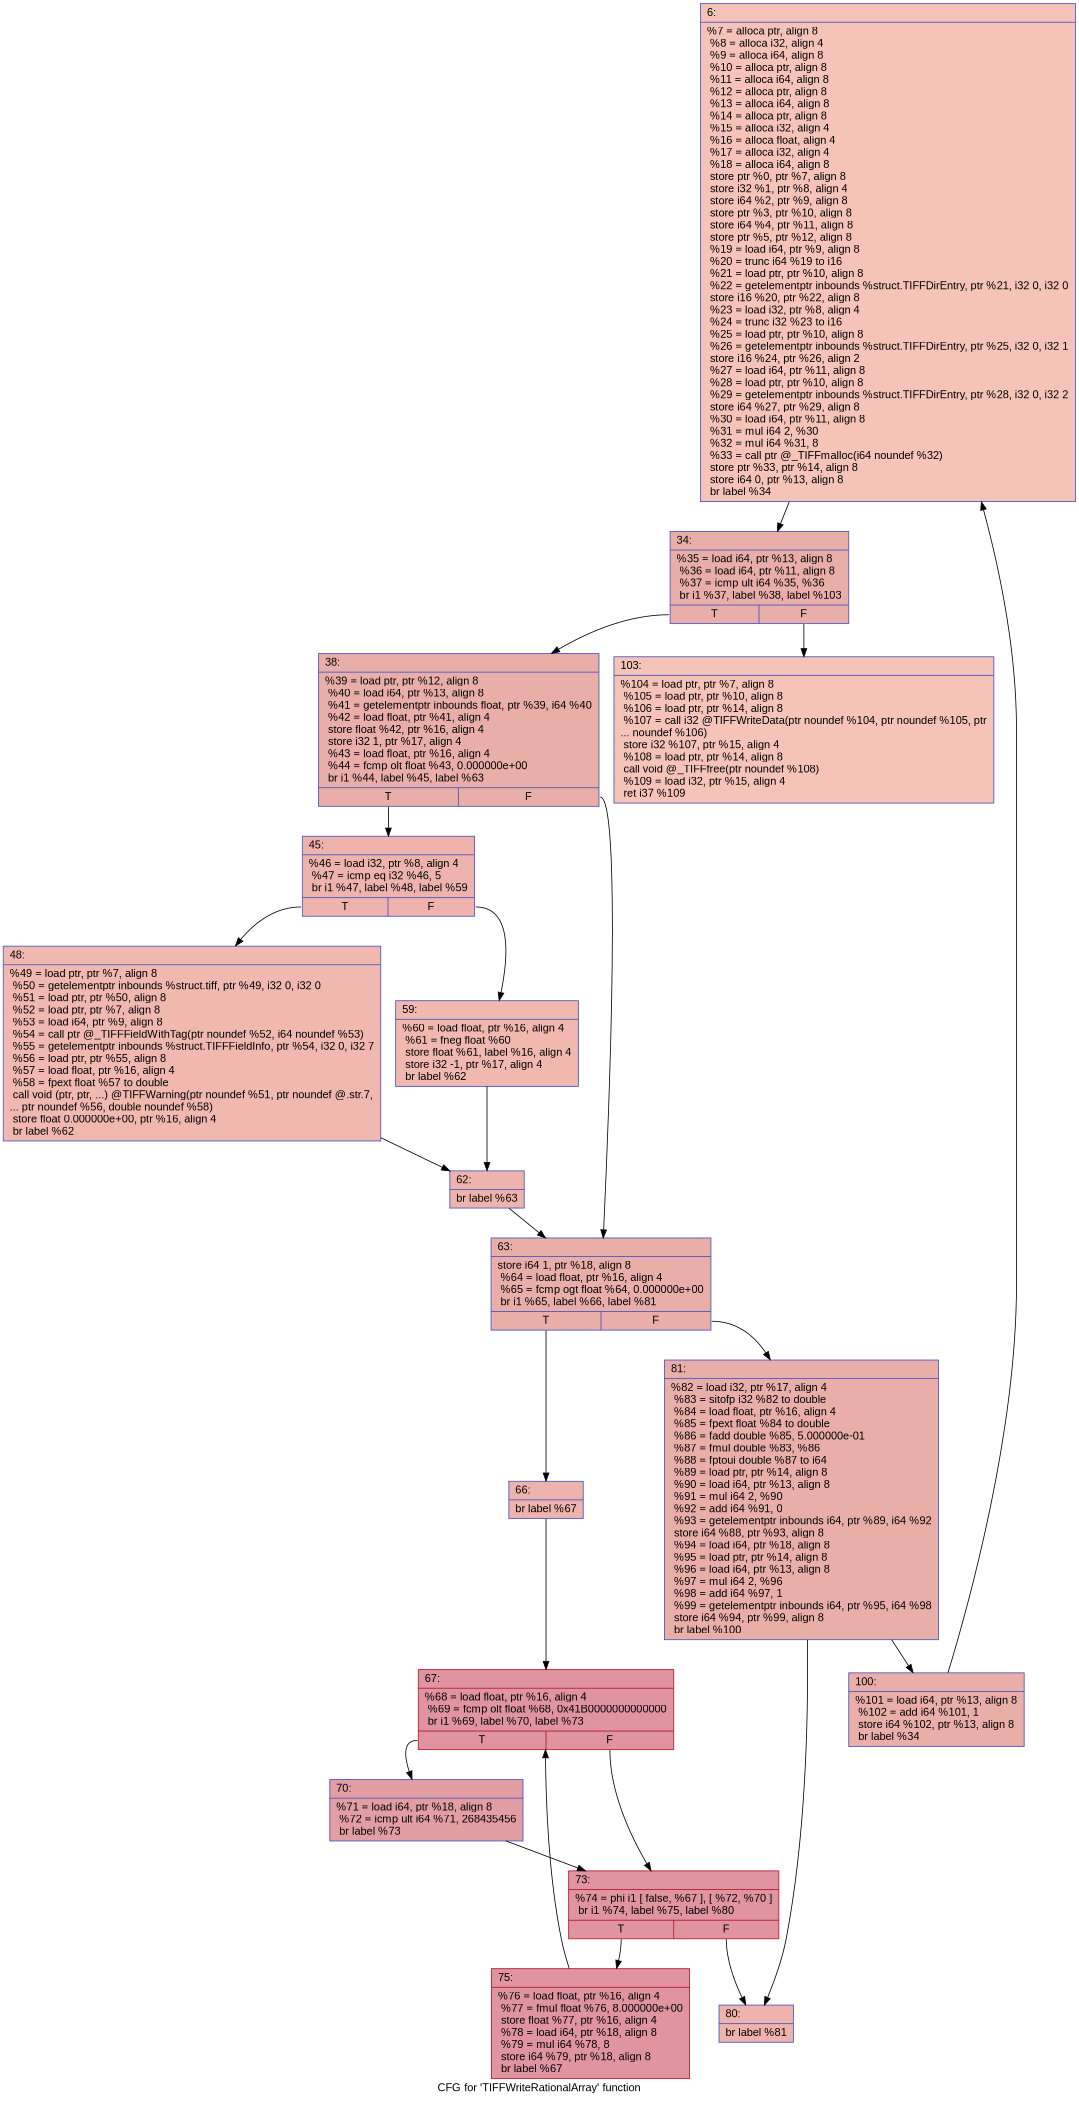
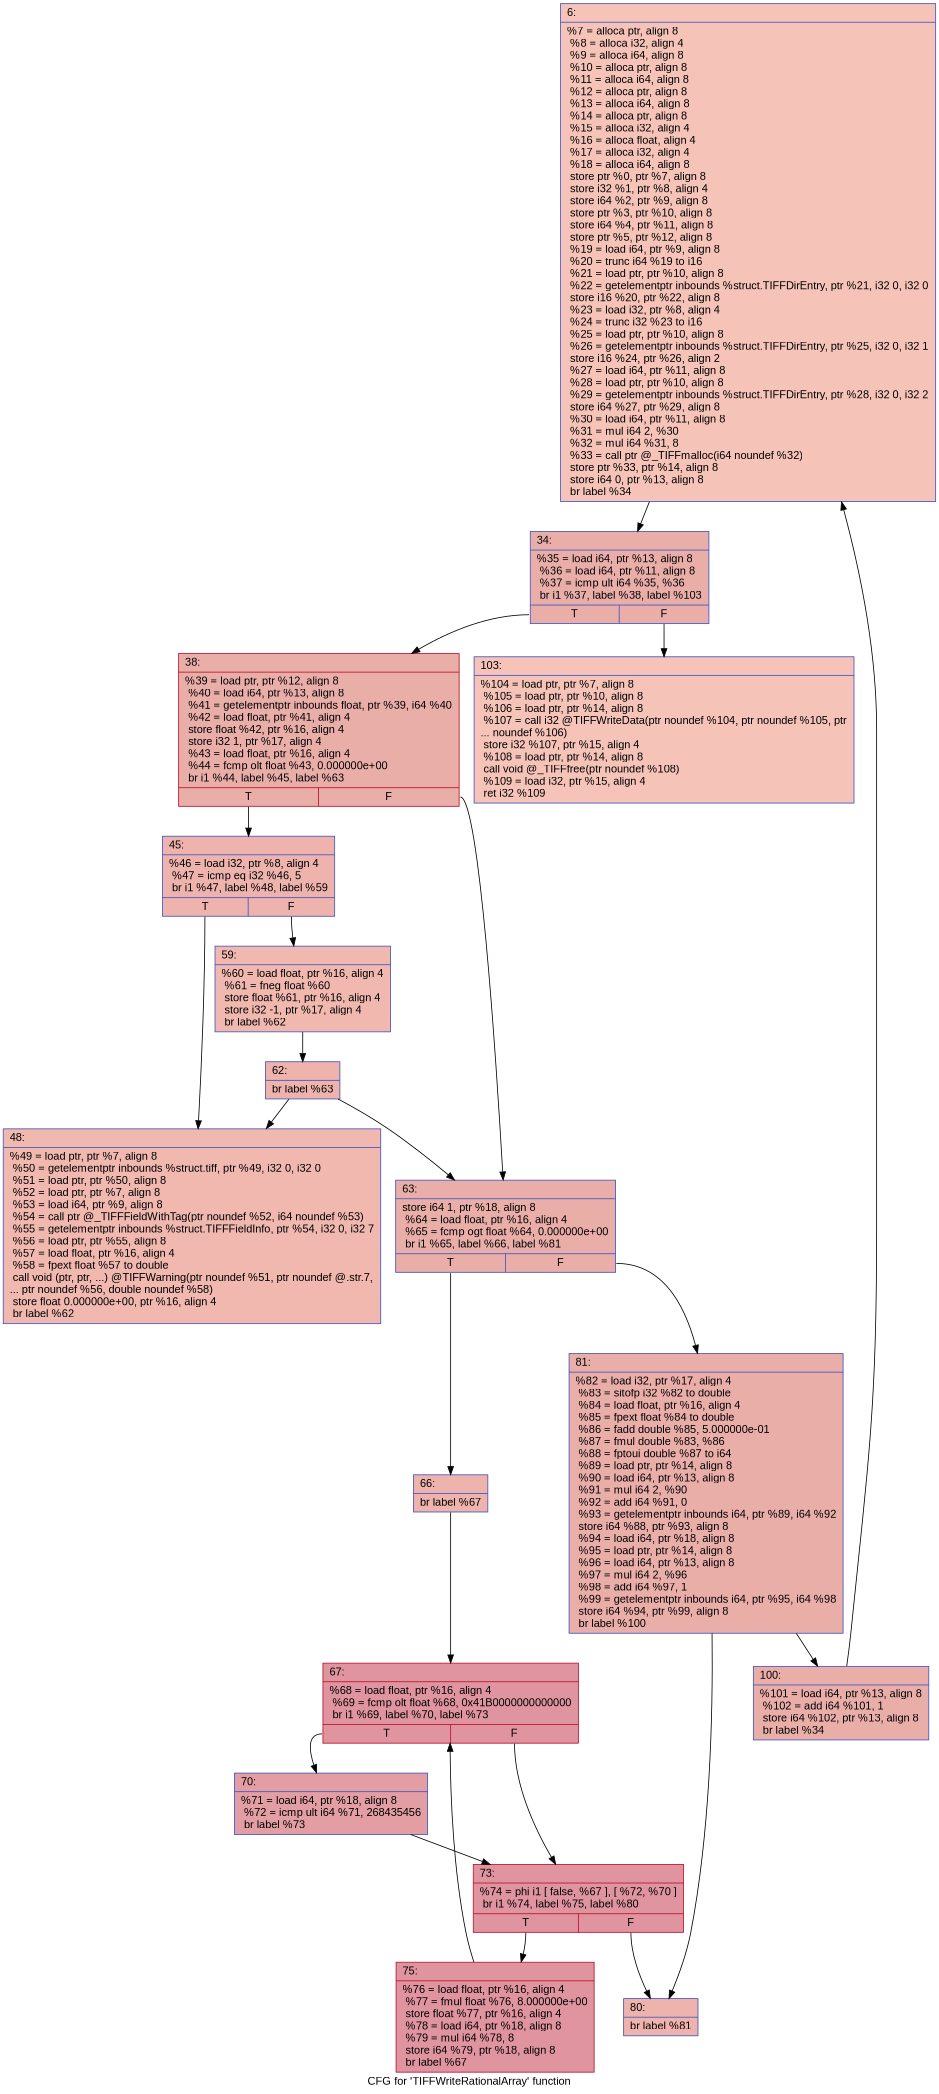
(459, 730) -> (319, 730)
(653, 793) -> (513, 793)
(487, 1052) -> (301, 998)
(412, 1153) -> (280, 1110)
